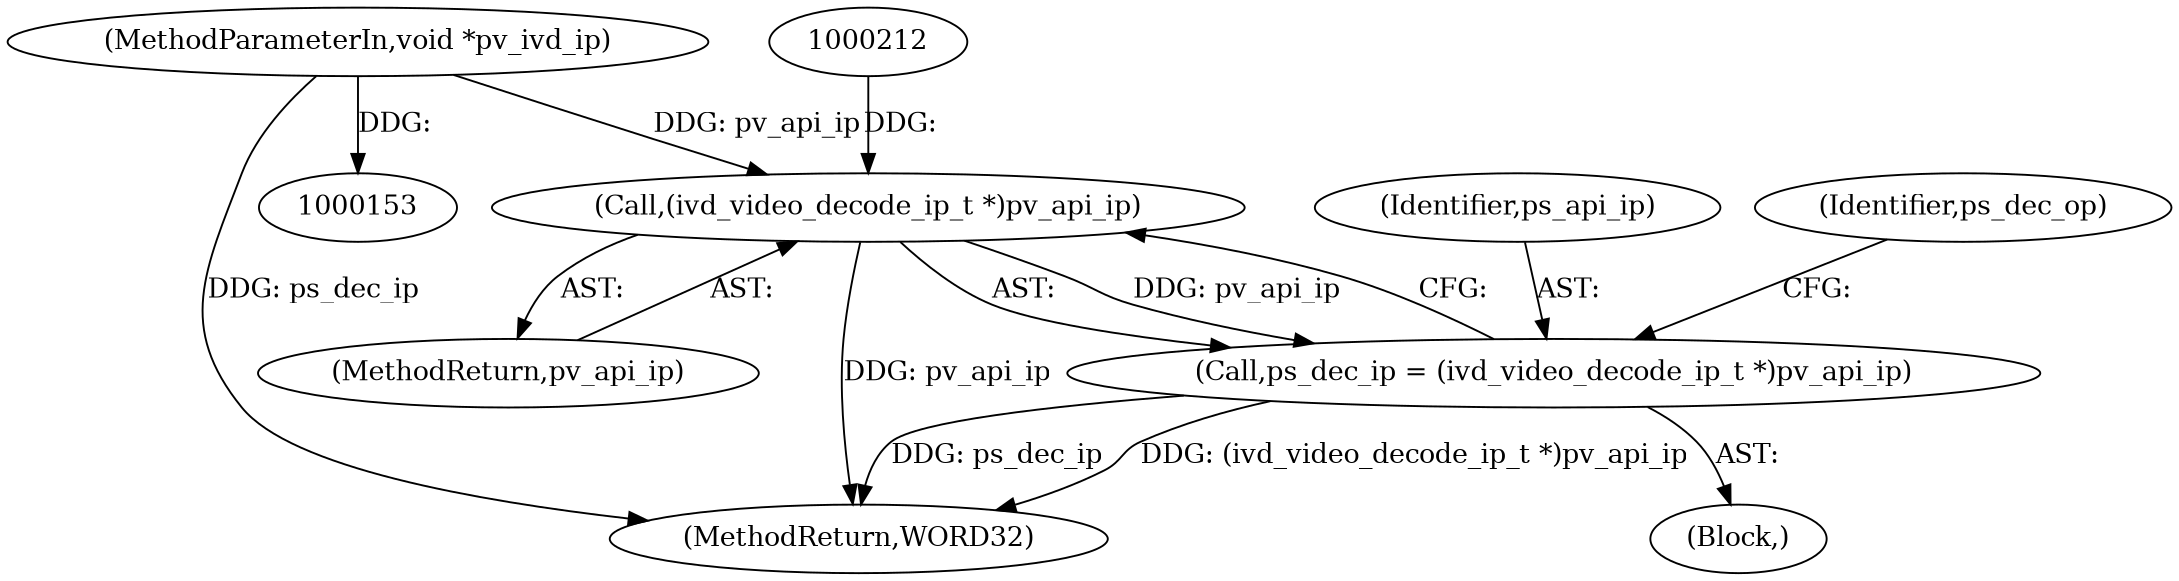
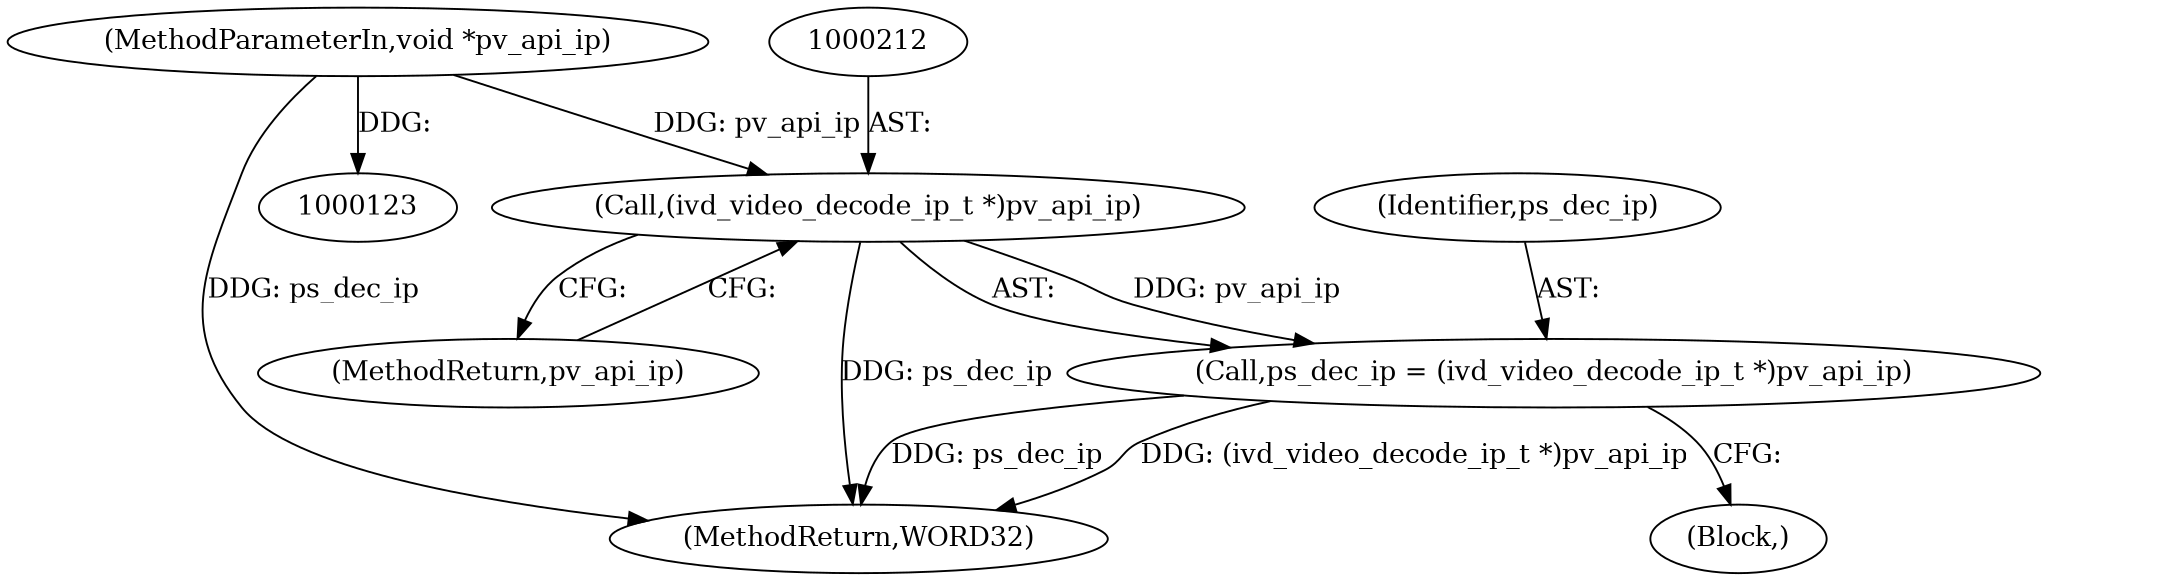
(358, 42) -> (358, 42)
(904, 125) -> (904, 125)
(358, 208) -> (358, 208)
(1518, 208) -> (1518, 208)
(1963, 208) -> none
(1324, 272) -> none
(597, 290) -> (597, 290)
(746, 290) -> (746, 290)
(947, 373) -> (947, 373)
(1752, 456) -> (1752, 456)
